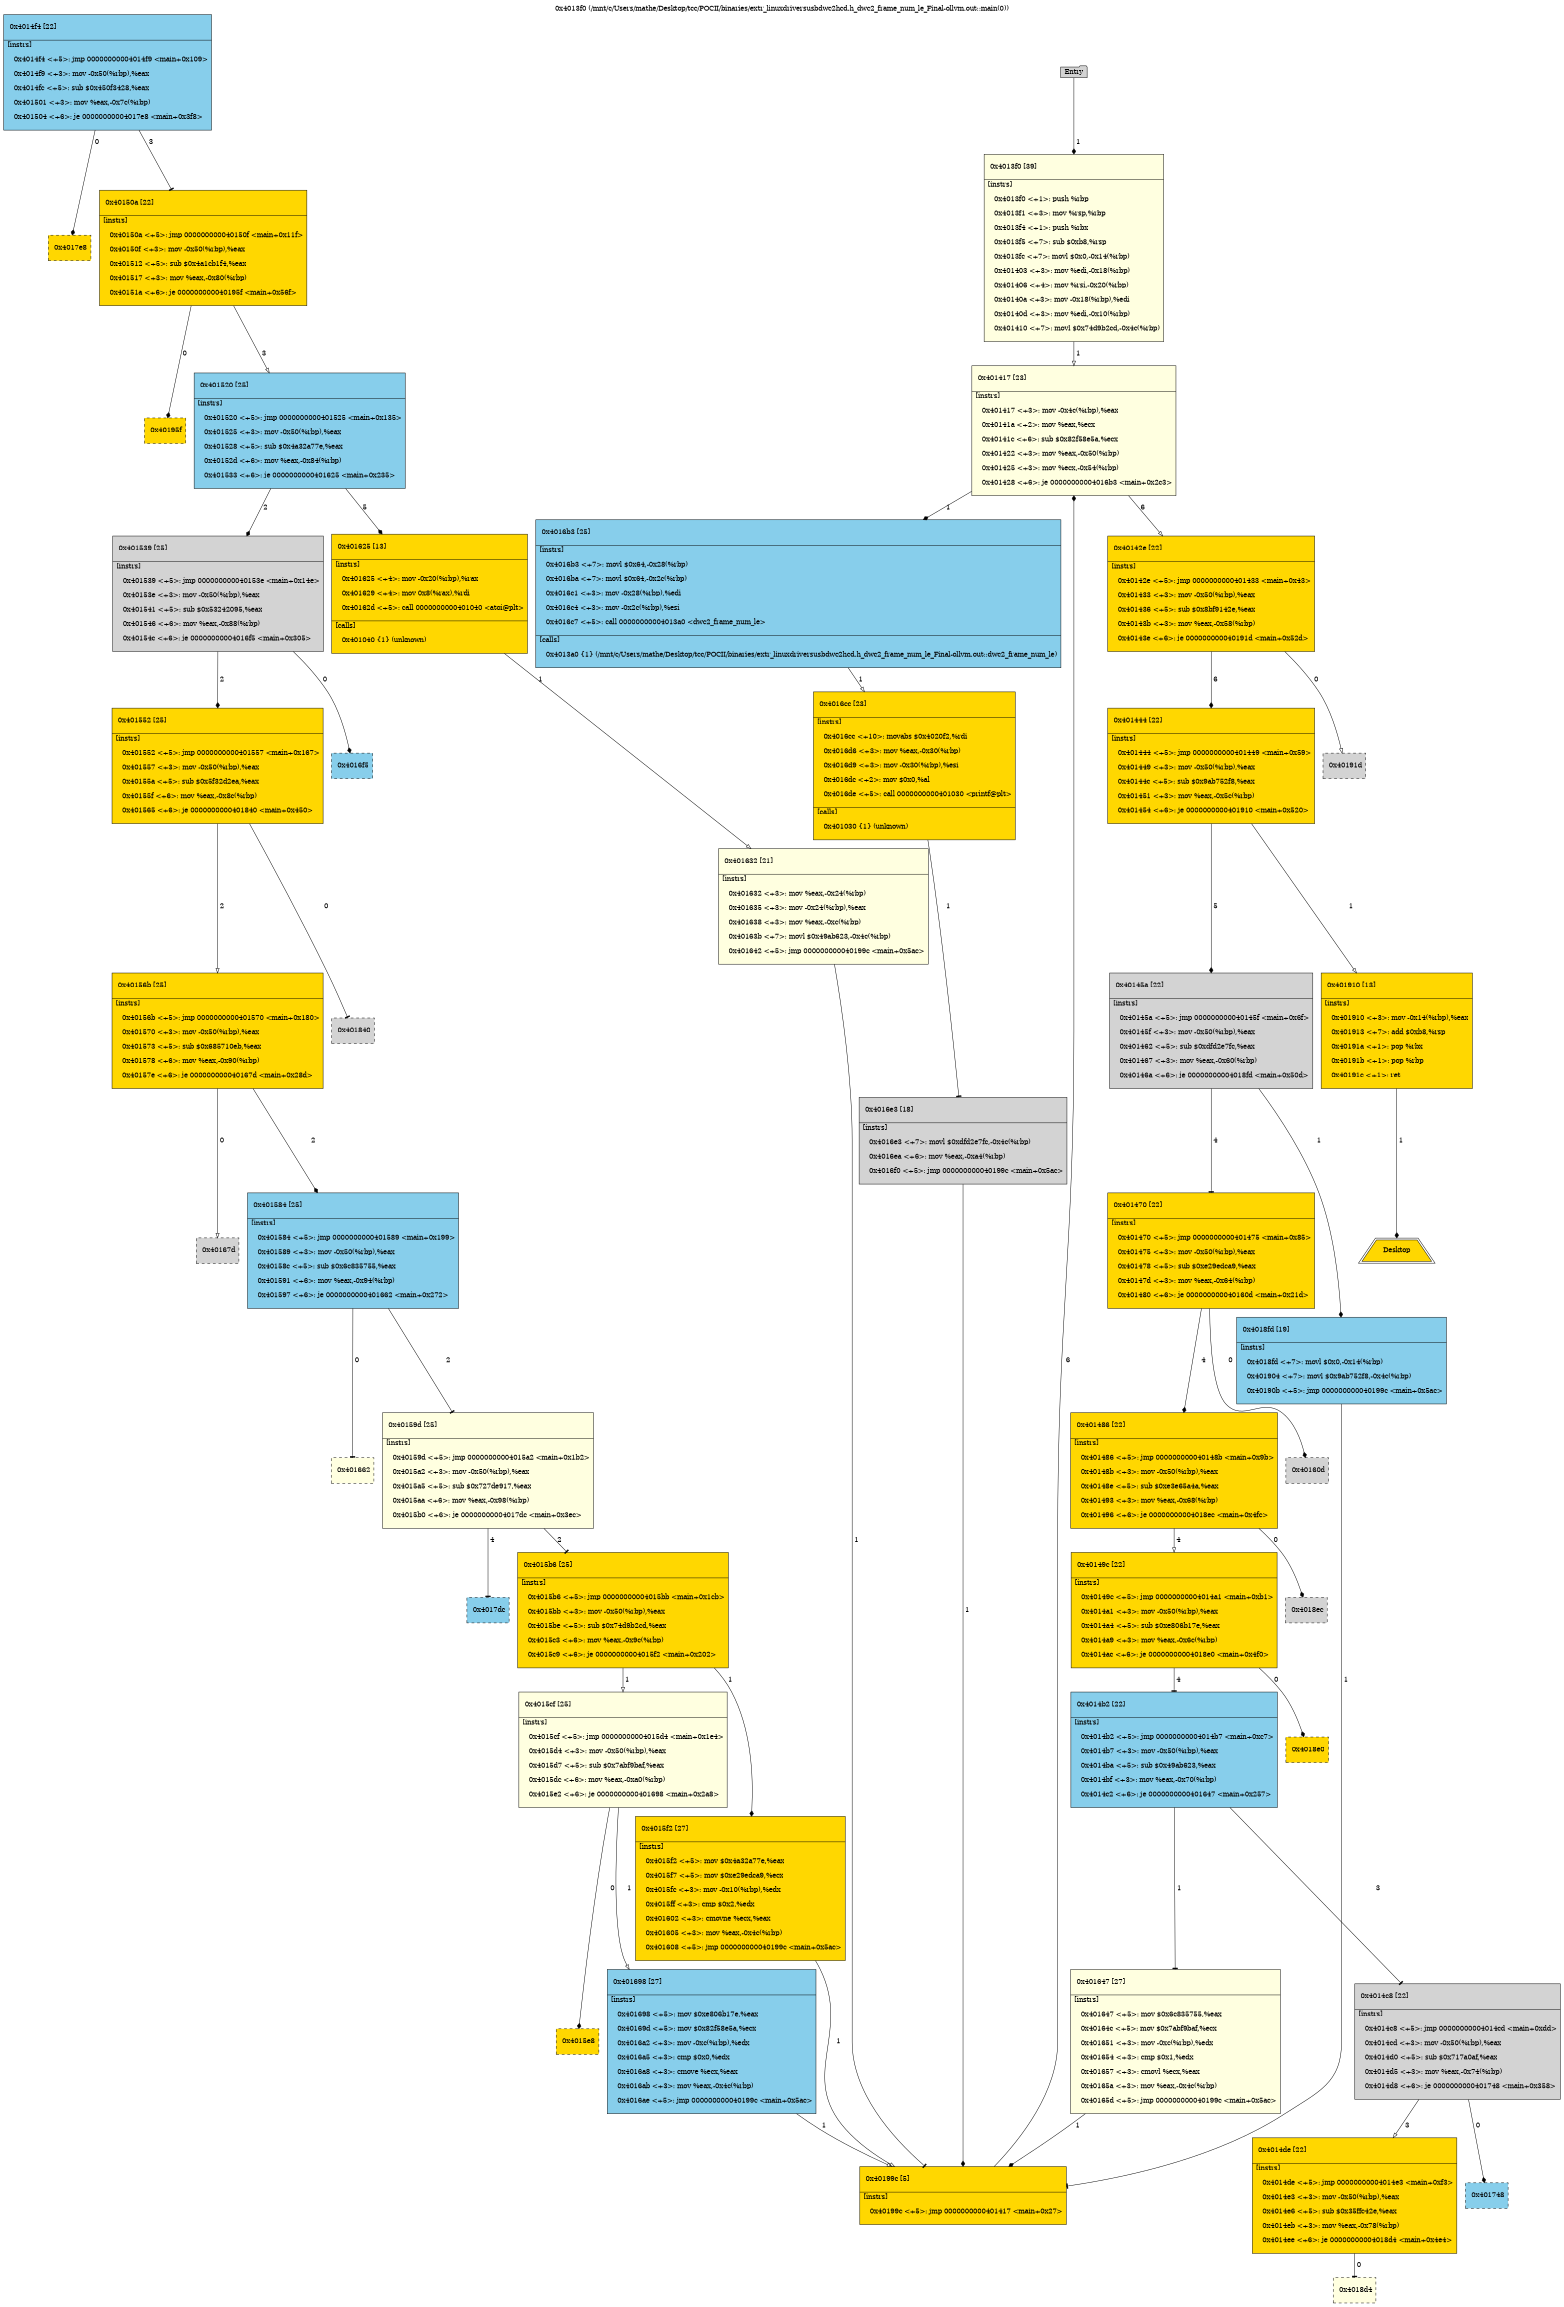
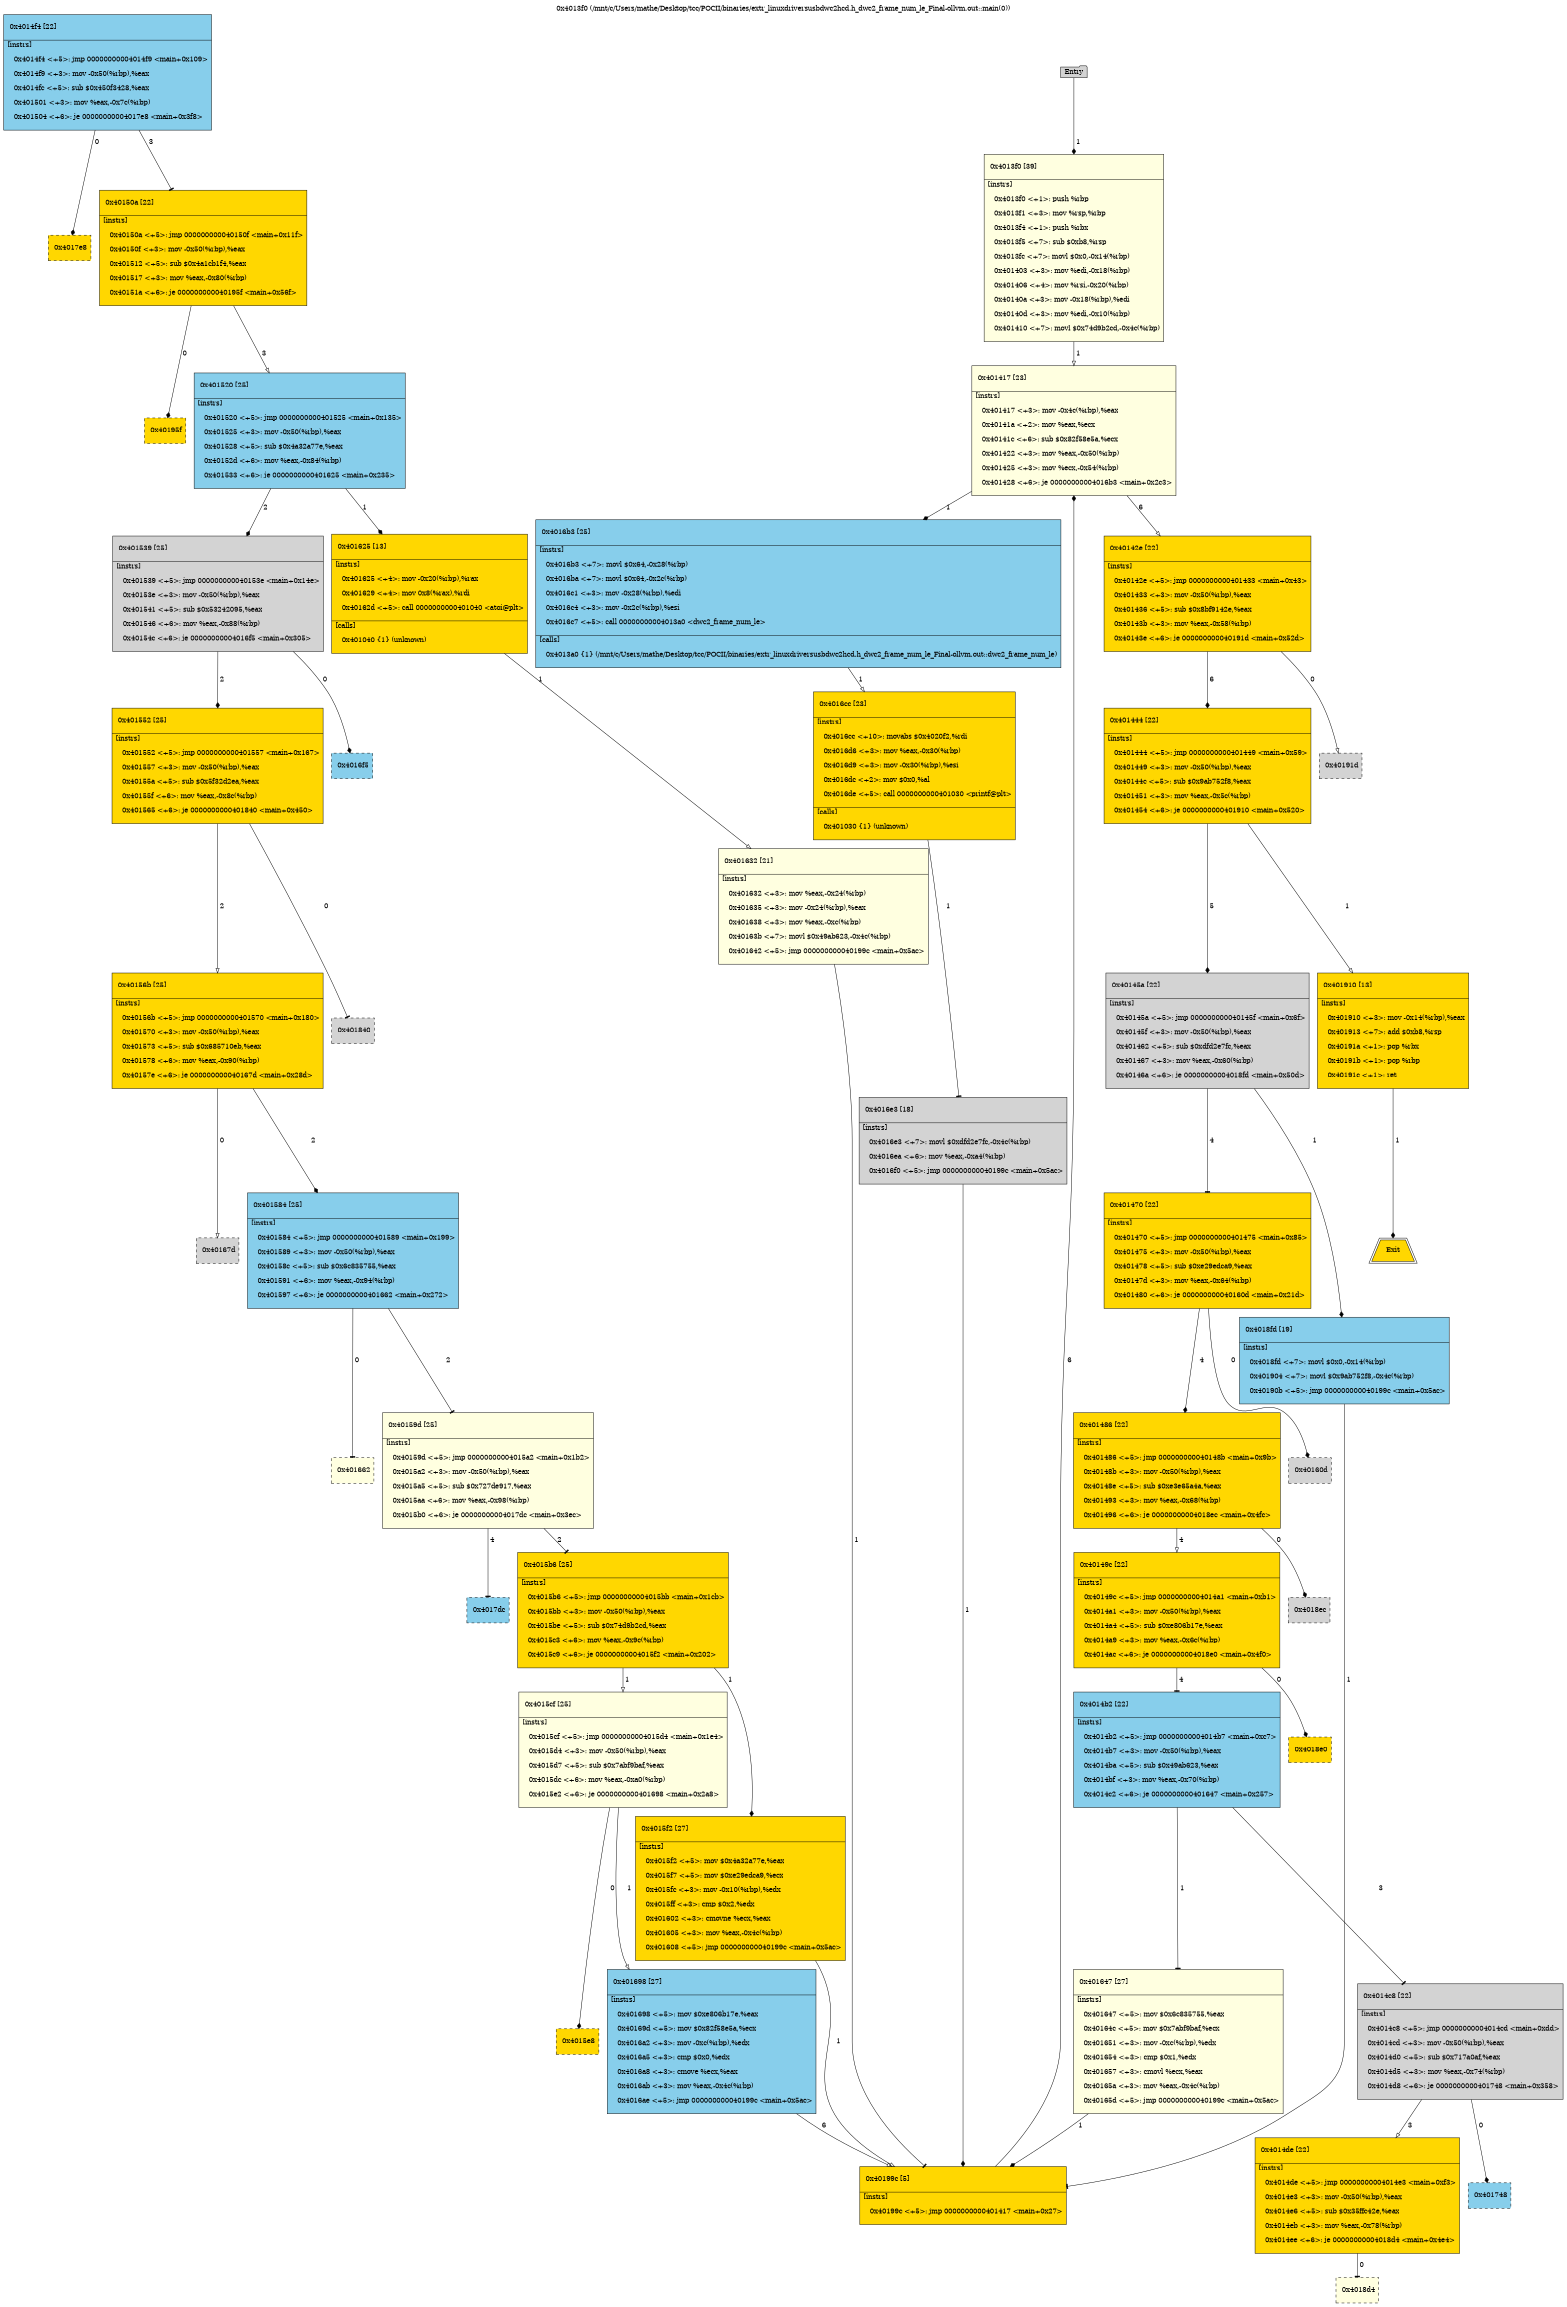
(364, 508) -> (364, 508)
(1397, 1251) -> (1393, 1251)
(823, 2126) -> (823, 2126)
